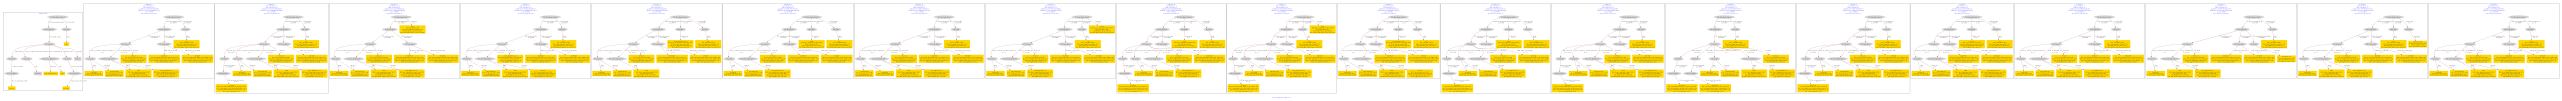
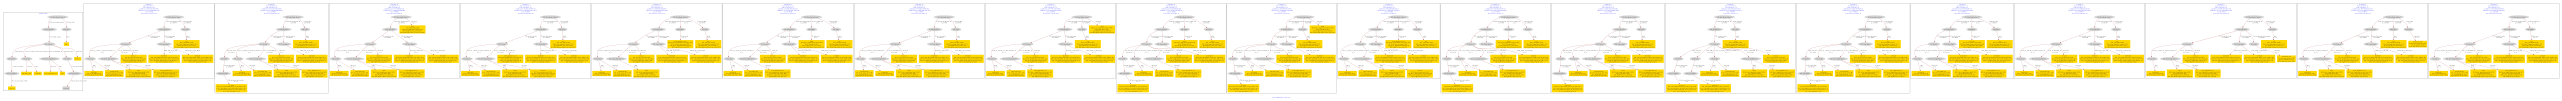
(78, 59) -> (78, 59)
none -> (27, 74)
(38, 74) -> (38, 74)
(66, 88) -> (66, 88)
